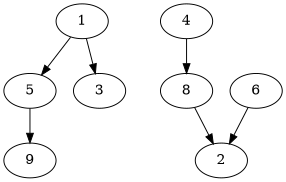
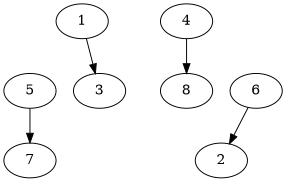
(59, 52) -> none
(202, 121) -> none
(30, 160) -> (30, 160)
